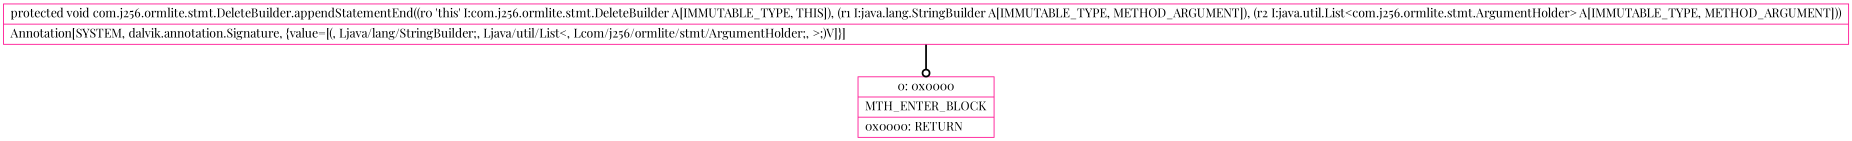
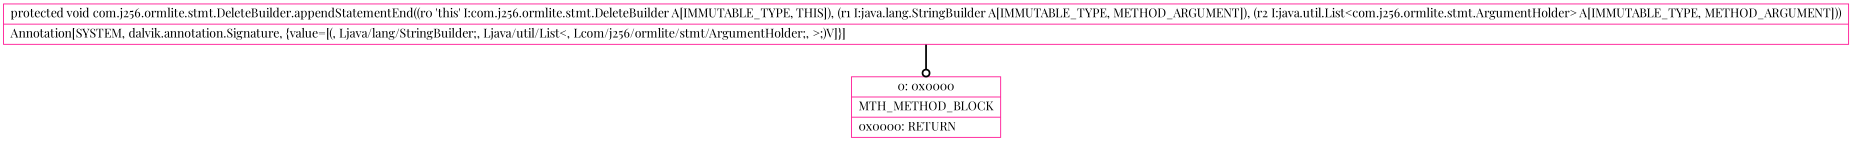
(926, 107) -> (926, 107)
